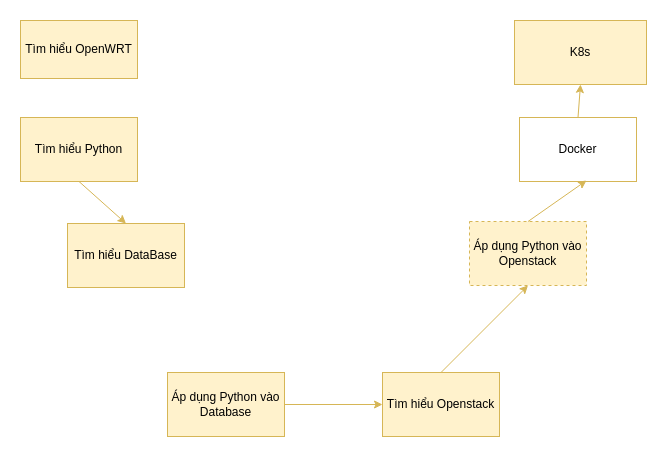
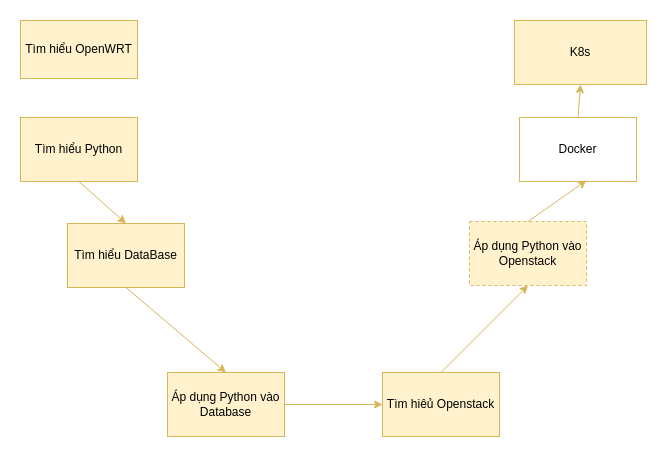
none -> (174, 328)
(441, 405) -> (441, 405)
